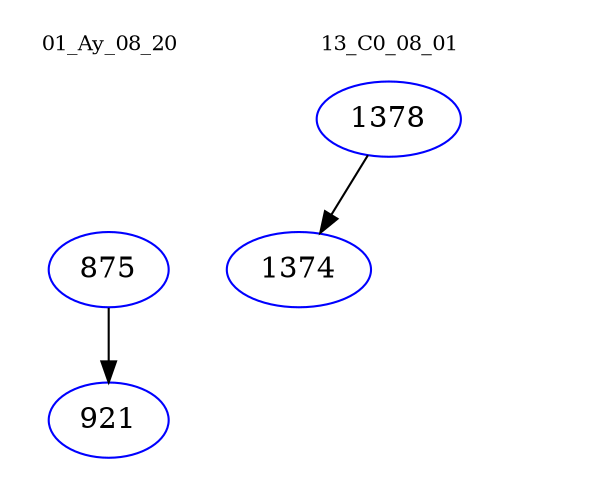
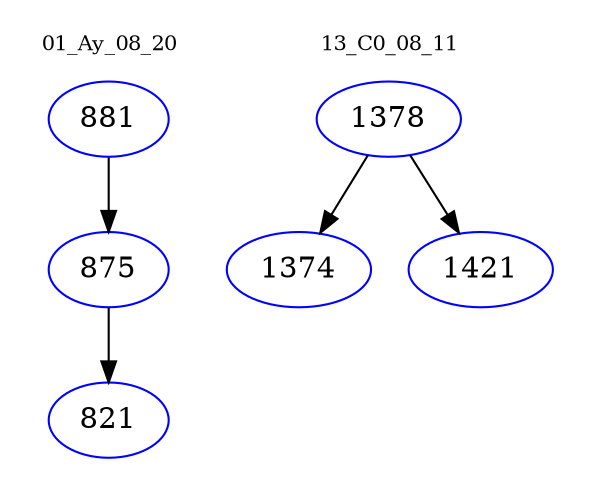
(390, 45) -> (390, 45)
none -> (109, 119)
none -> (481, 270)
(109, 420) -> (109, 420)
